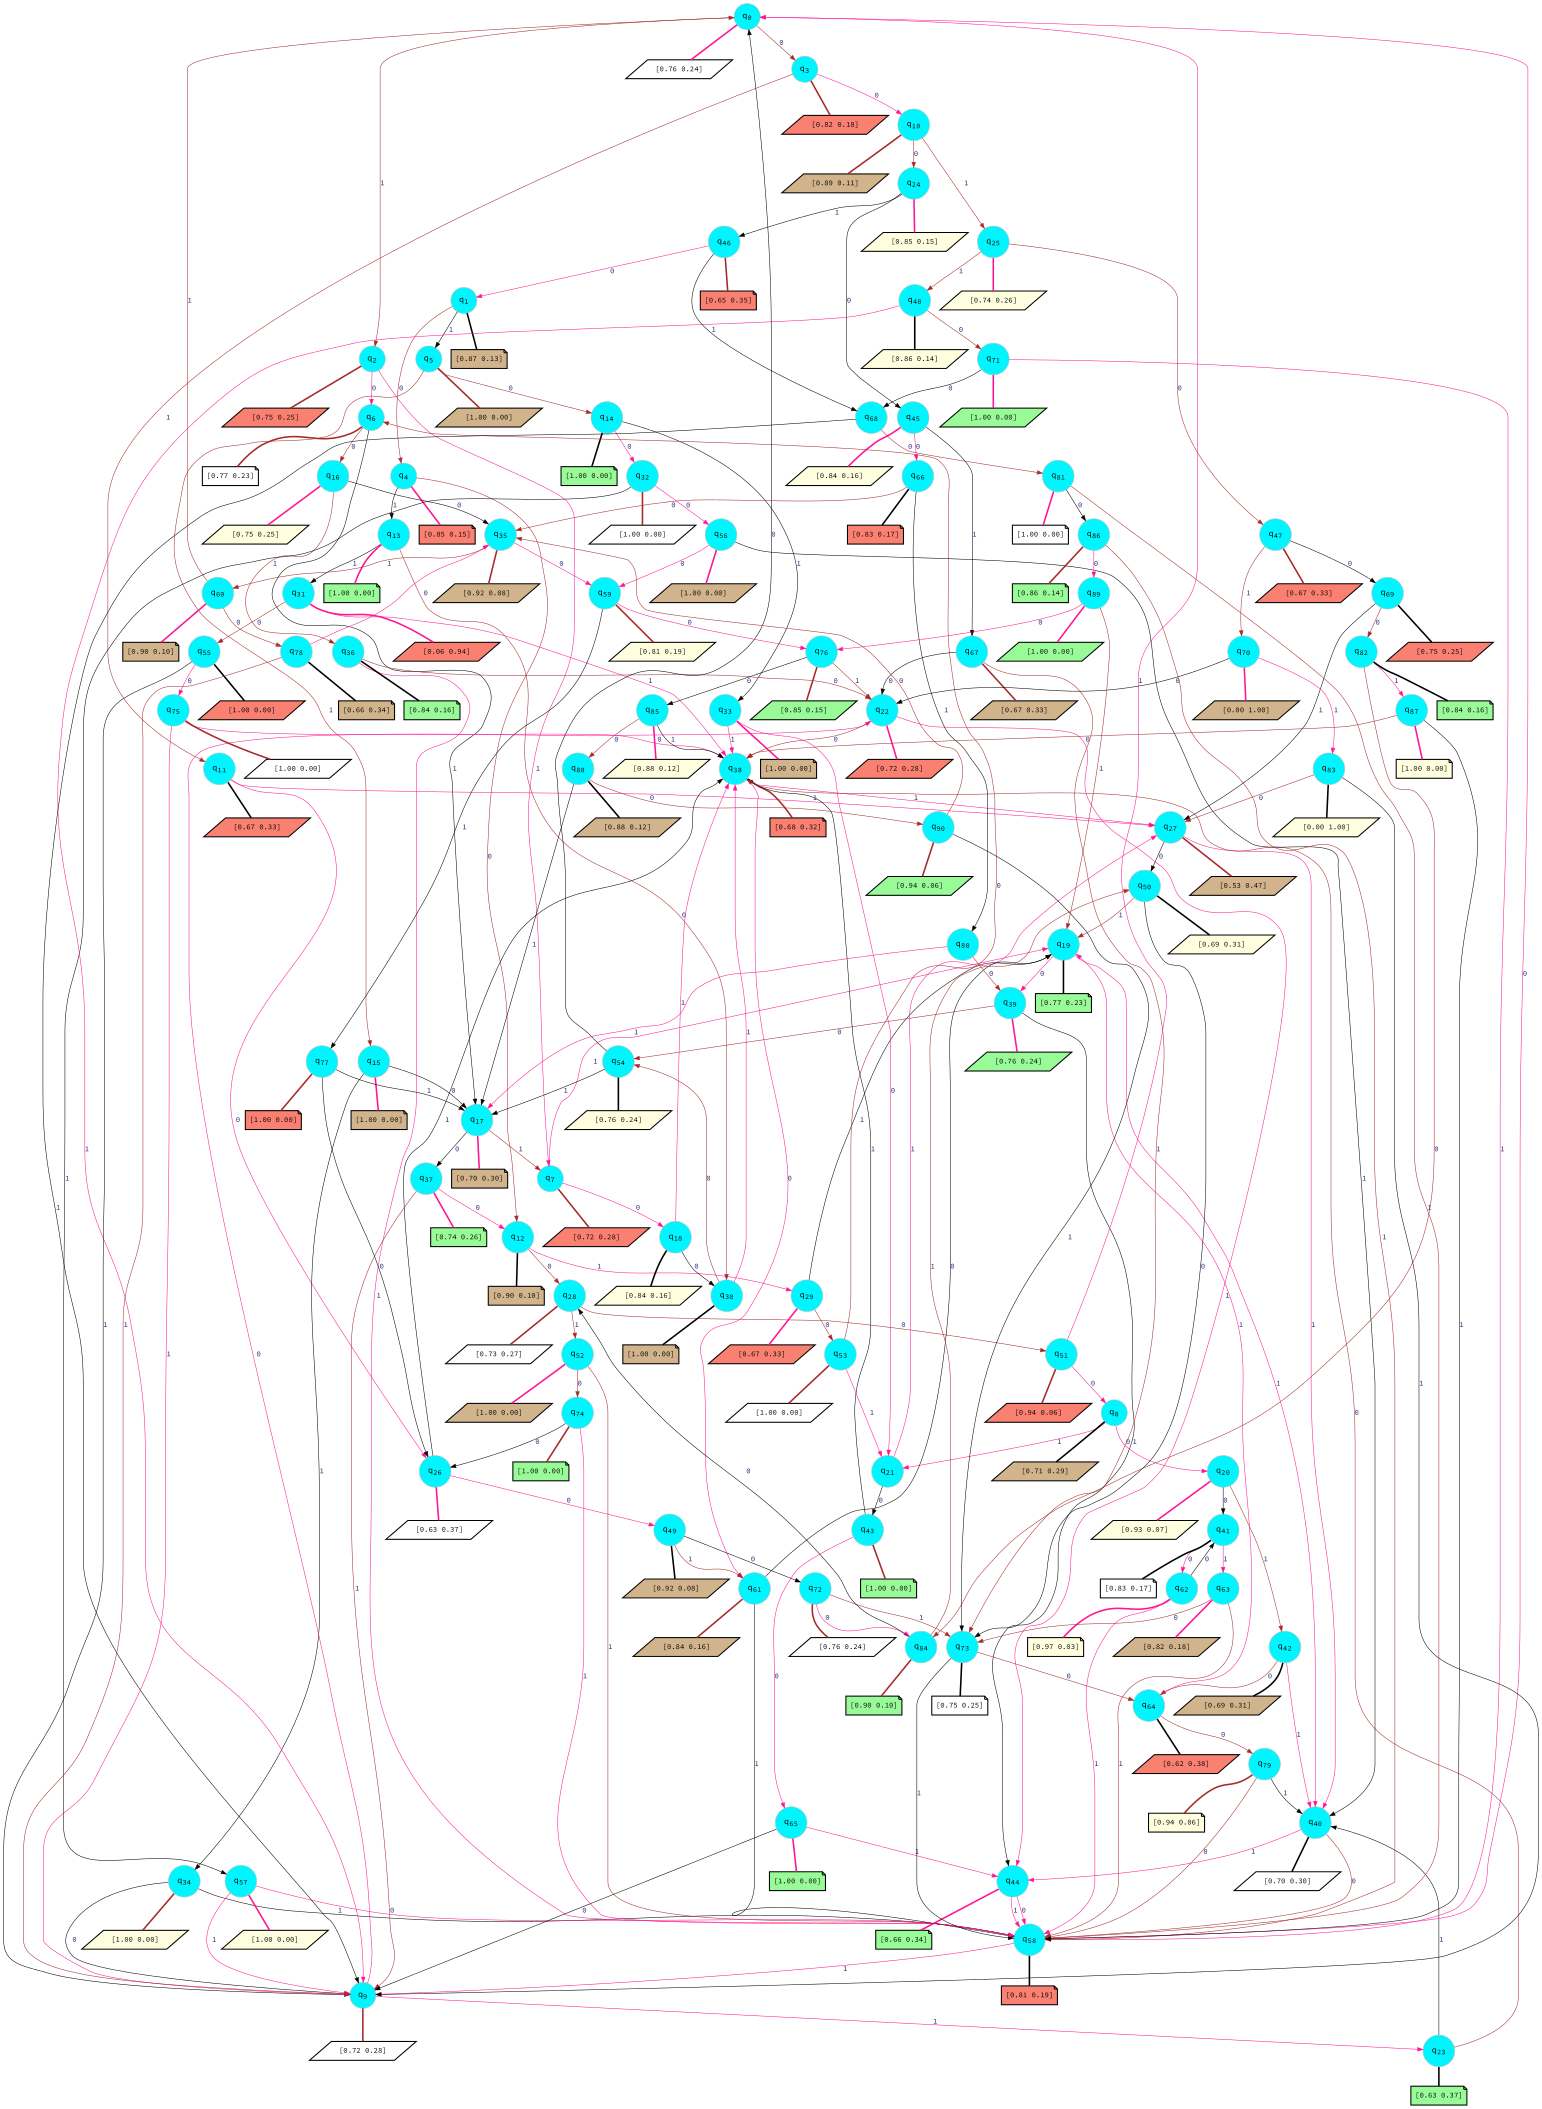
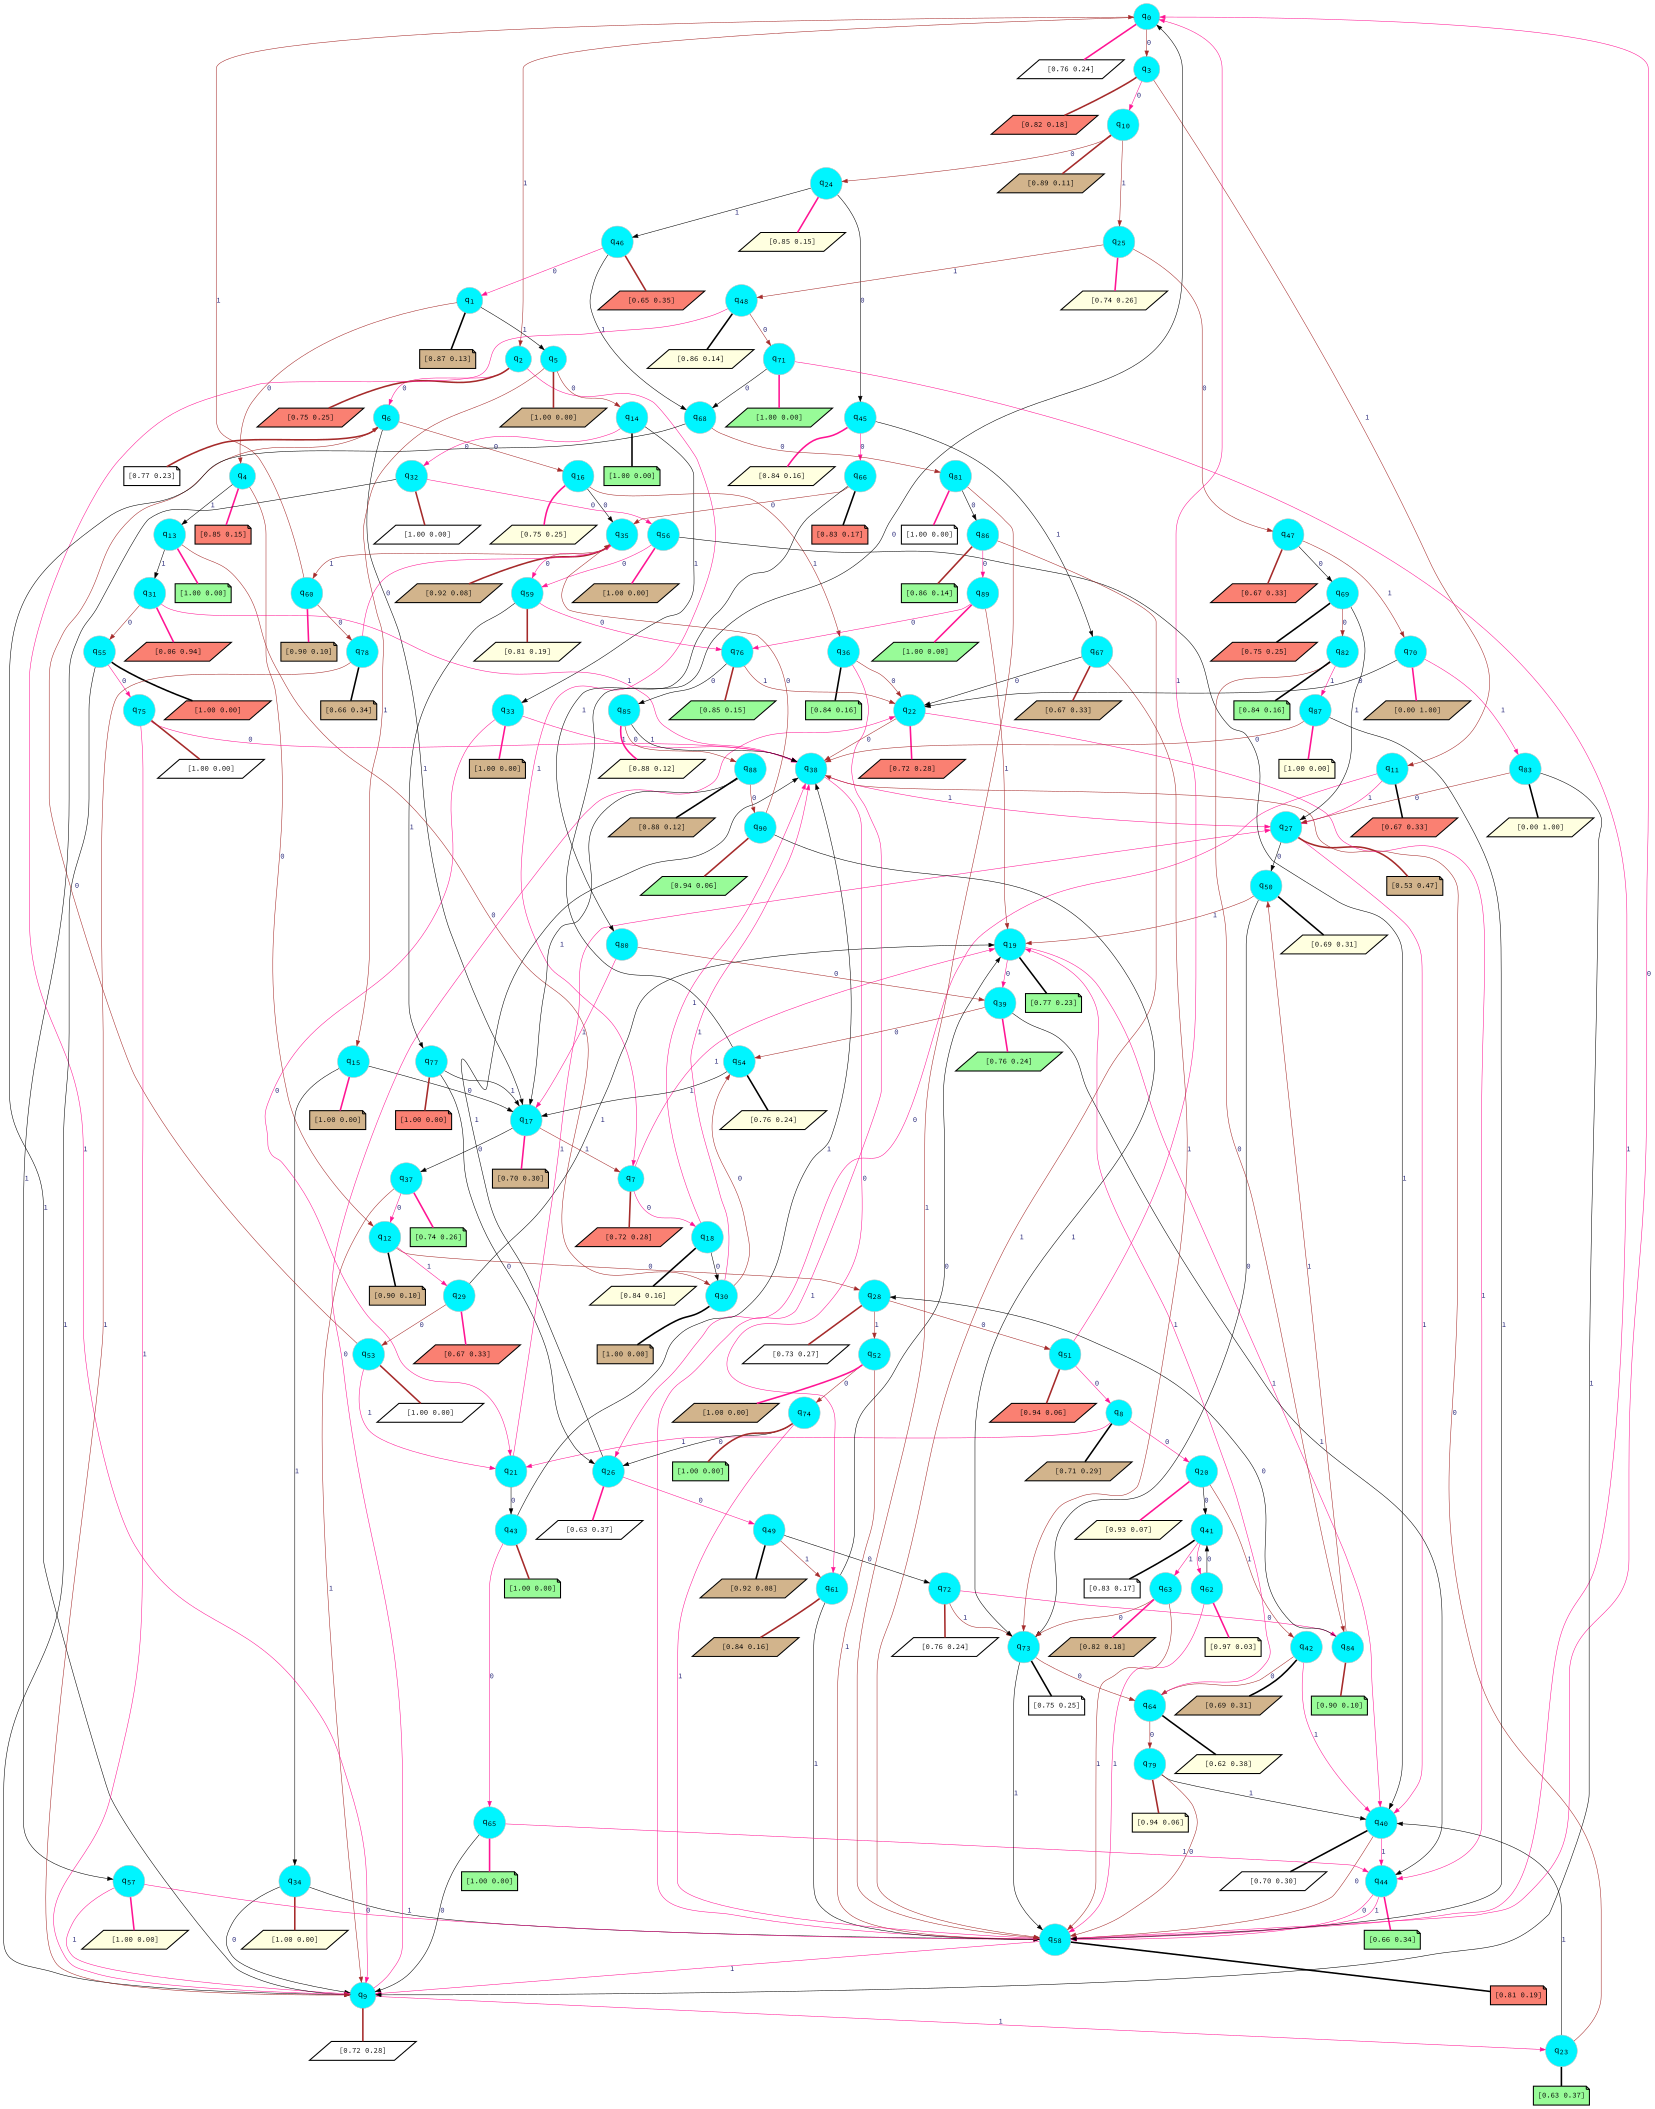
(728, 301) -> (651, 301)
(798, 827) -> none
(1243, 886) -> (1415, 886)
(1186, 1764) -> (1228, 1764)
